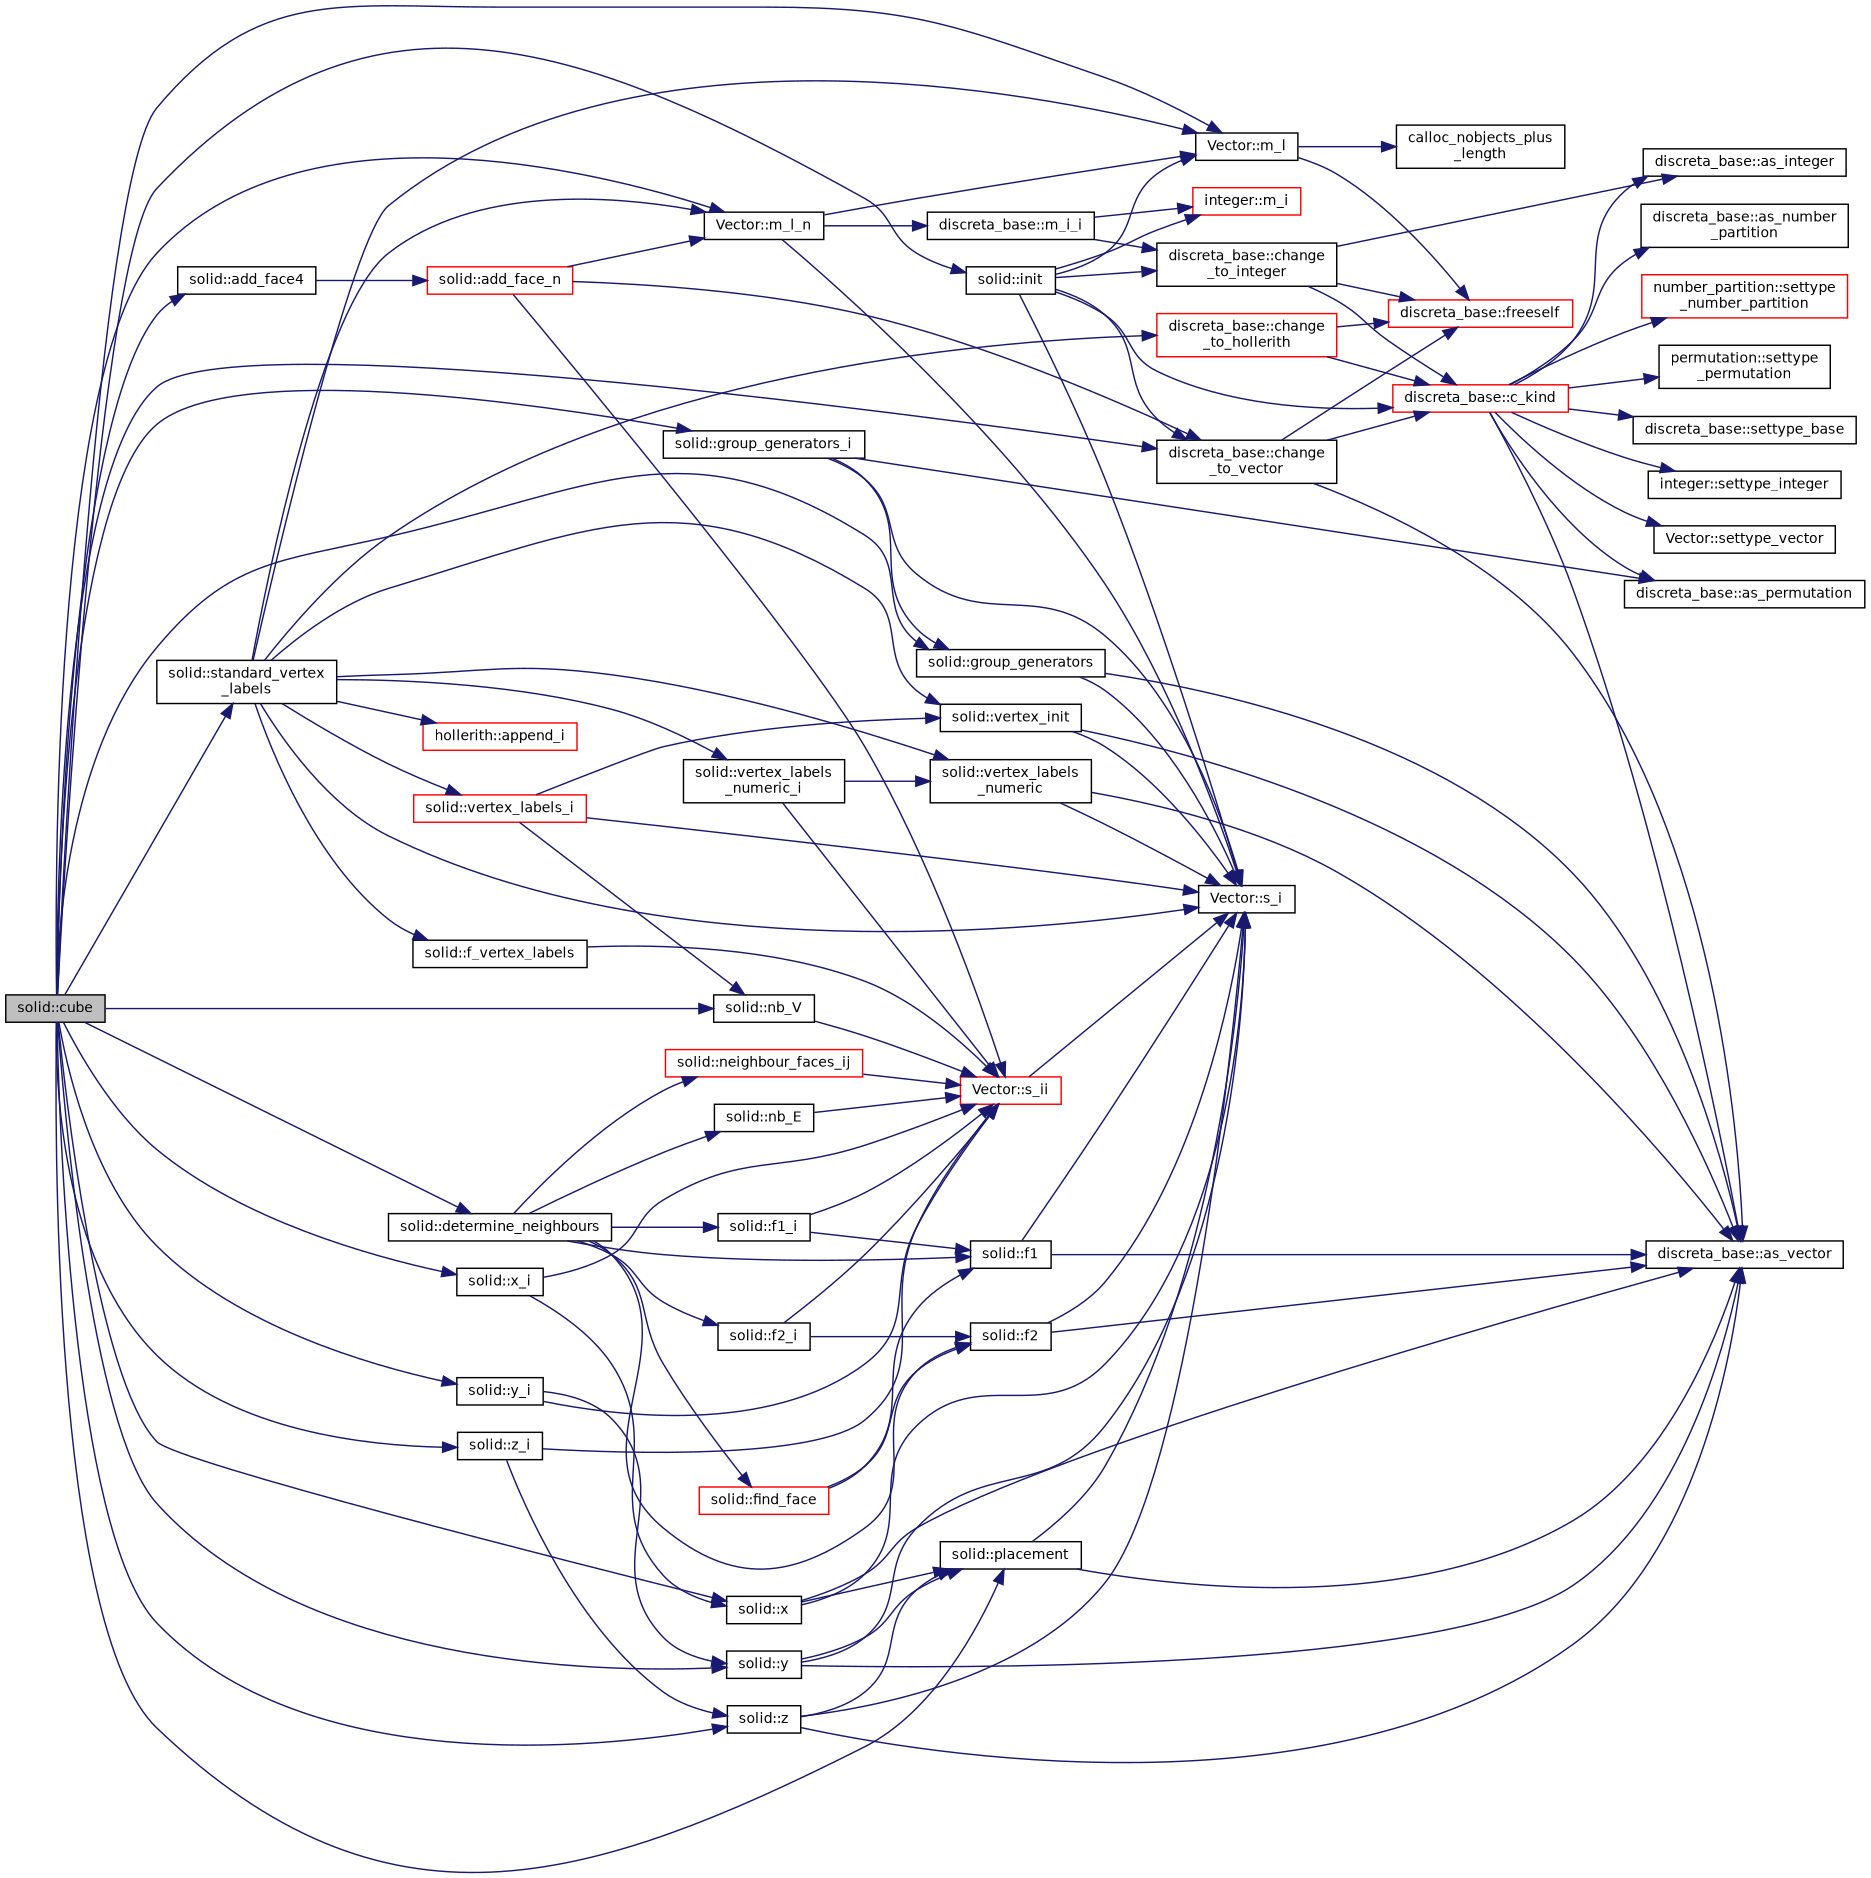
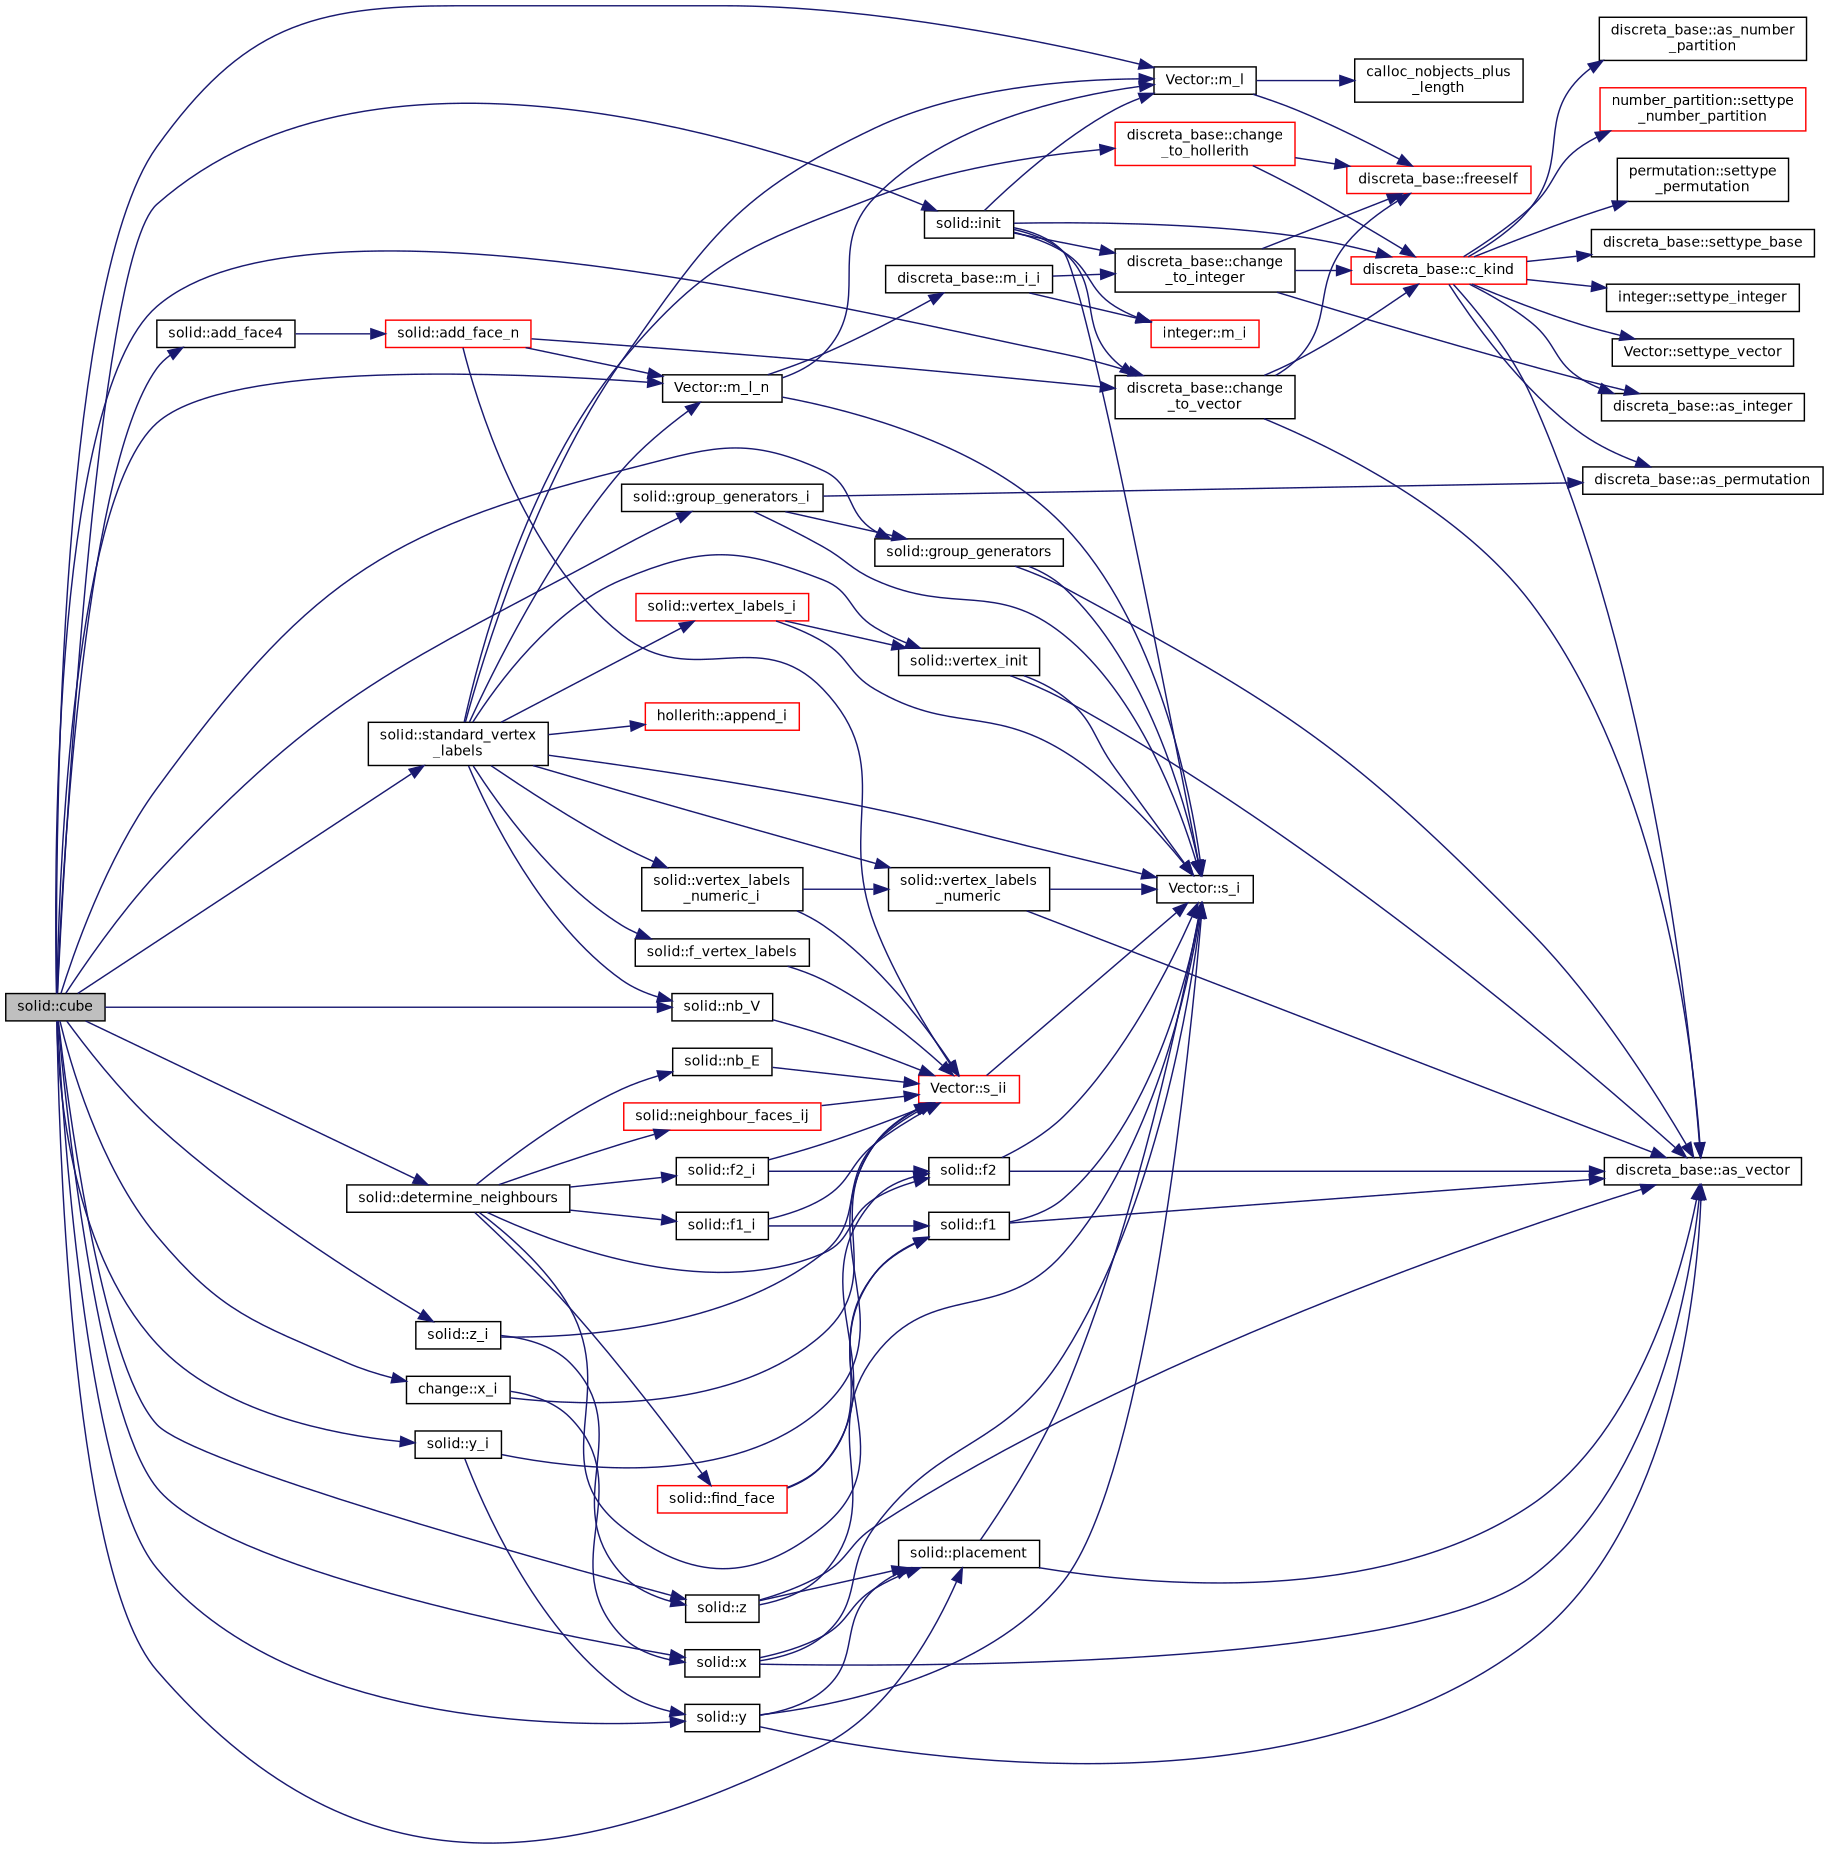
(621, 900) -> (543, 899)
(500, 1282) -> (458, 1390)
